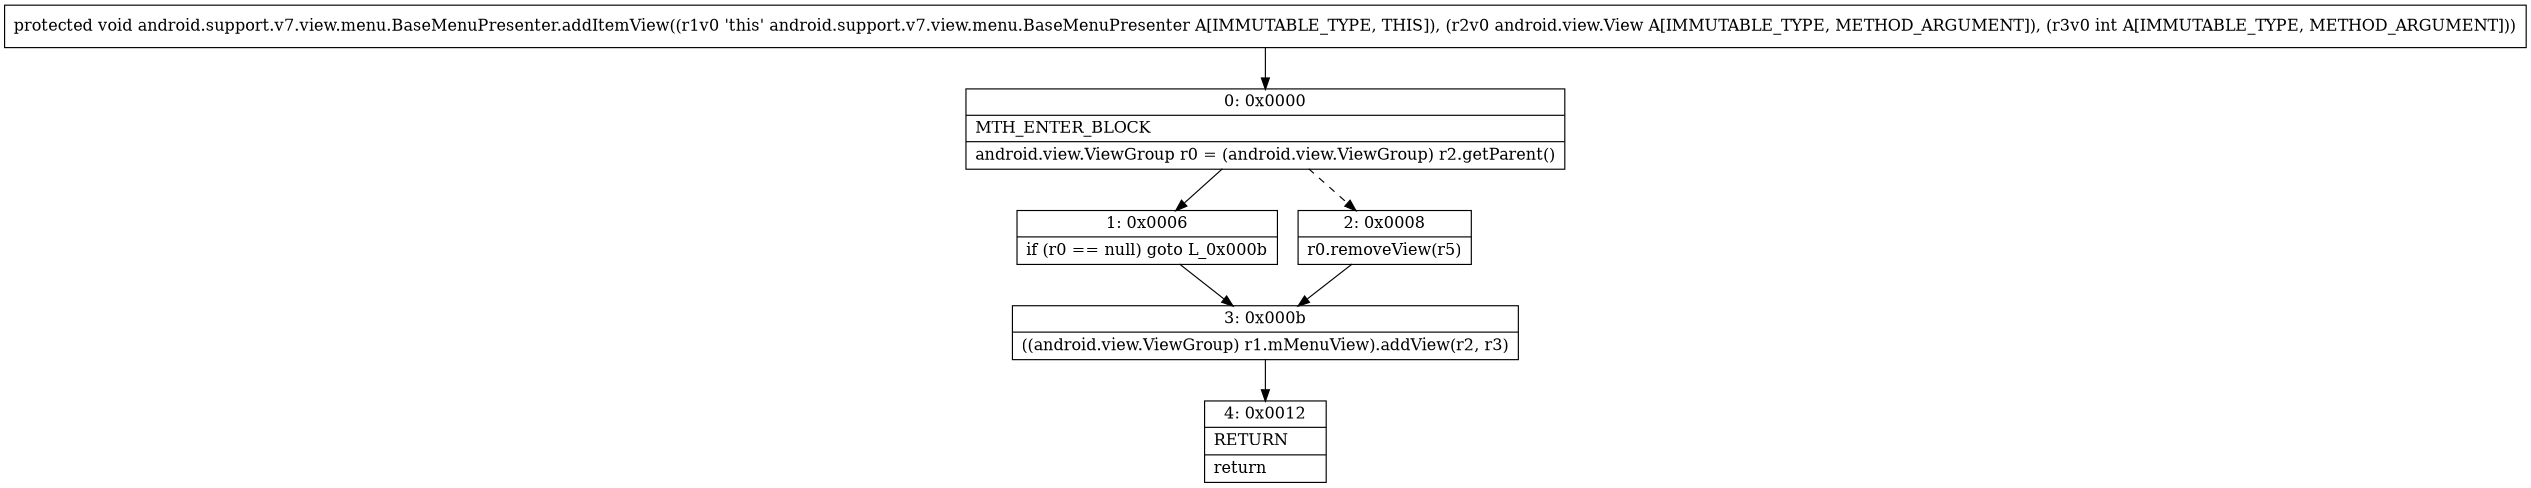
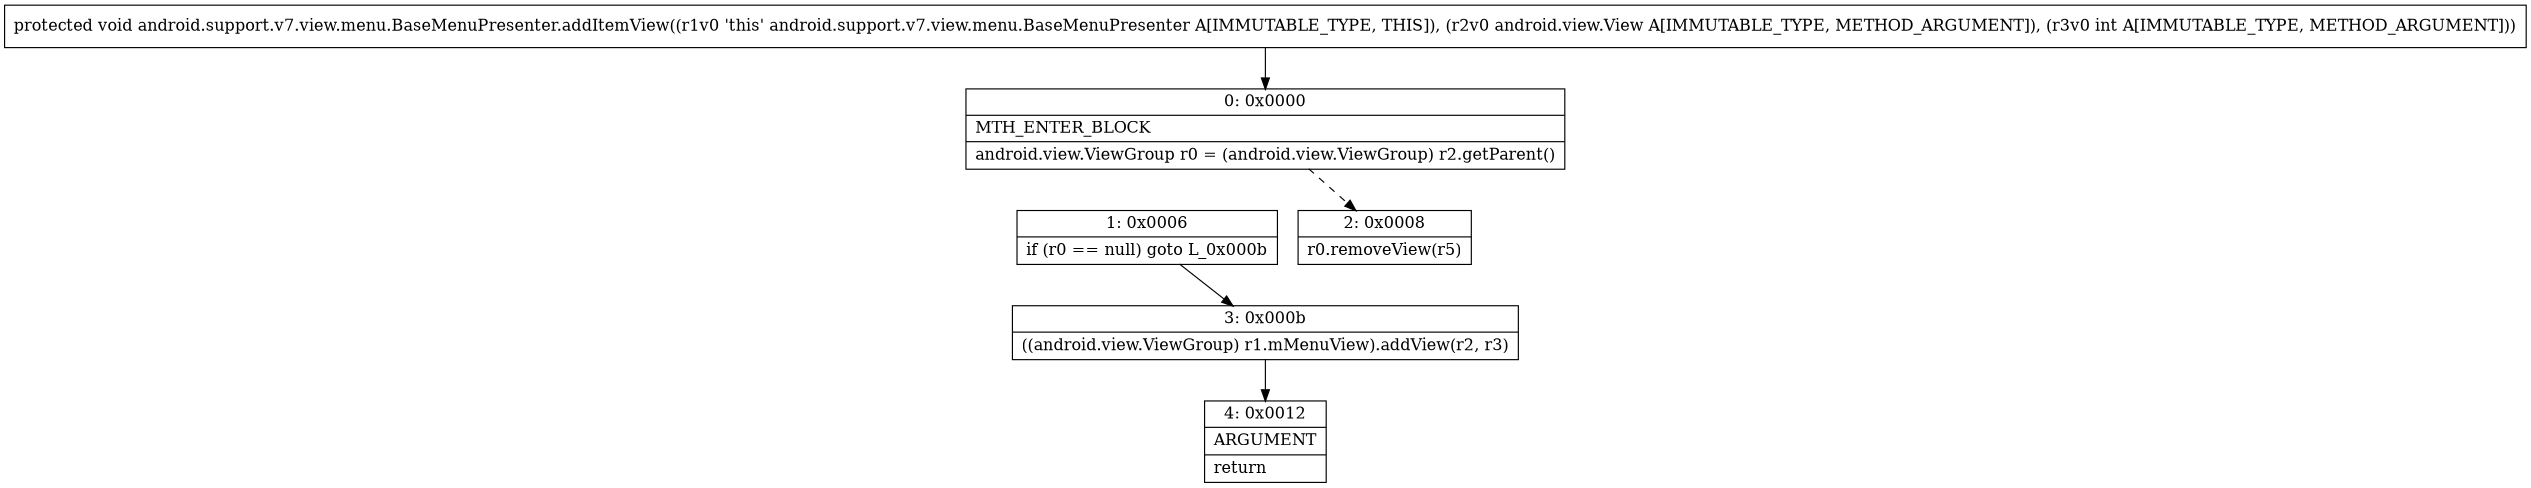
(1203, 186) -> none
(1330, 281) -> none
(1251, 441) -> (1265, 441)
